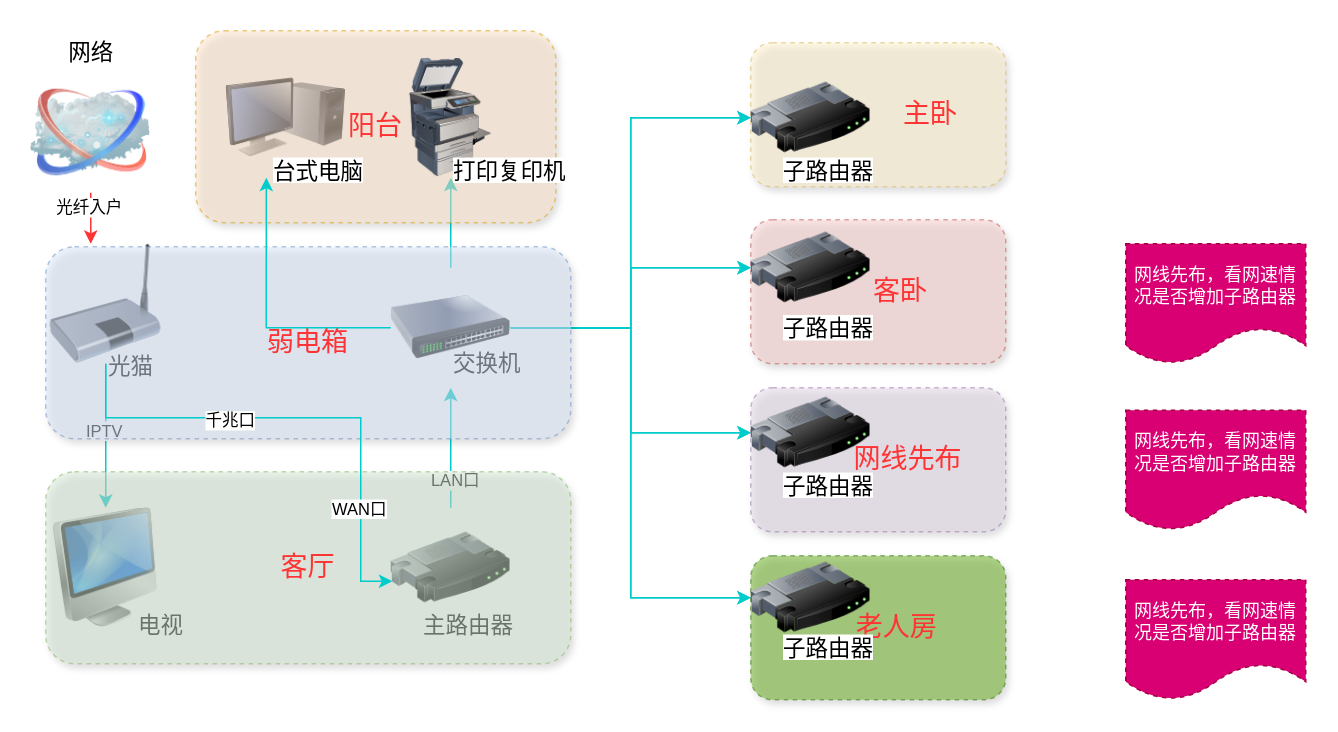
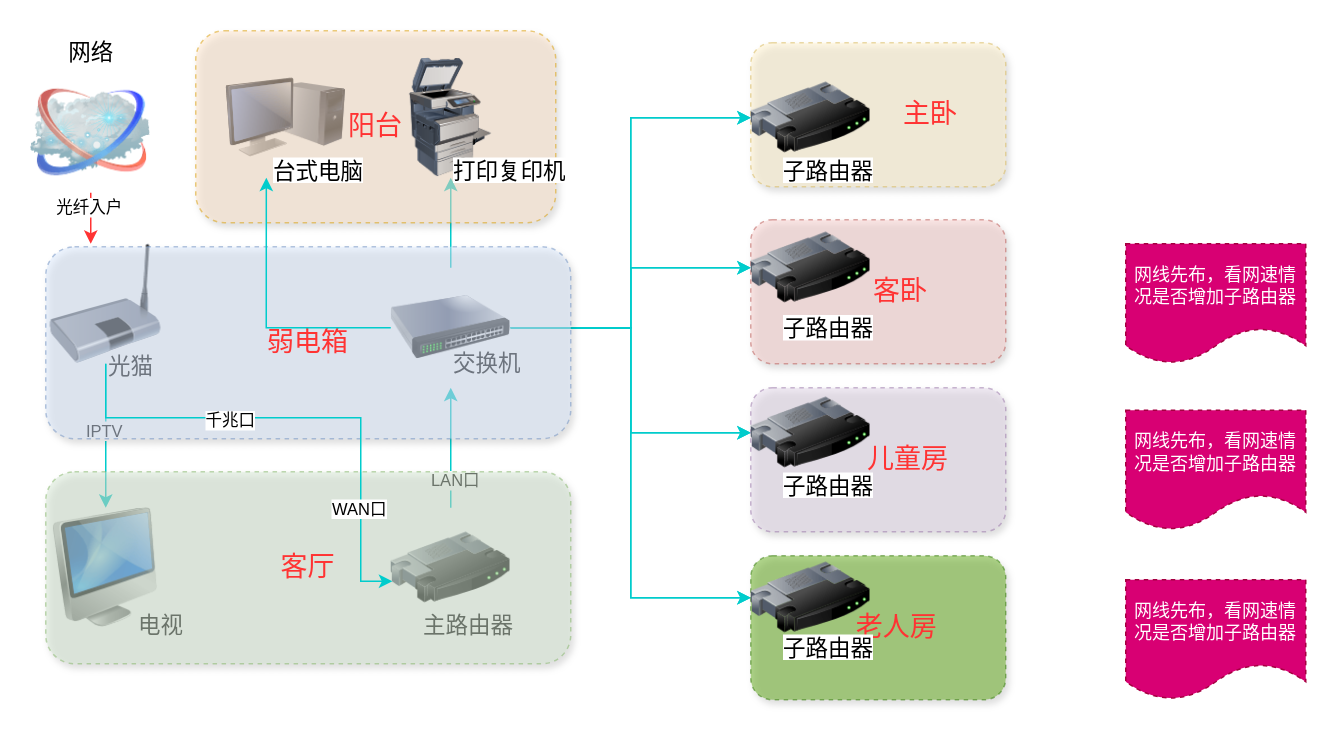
(878, 460) -> (878, 460)
